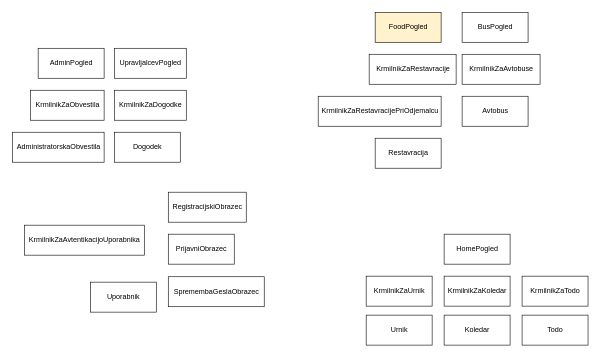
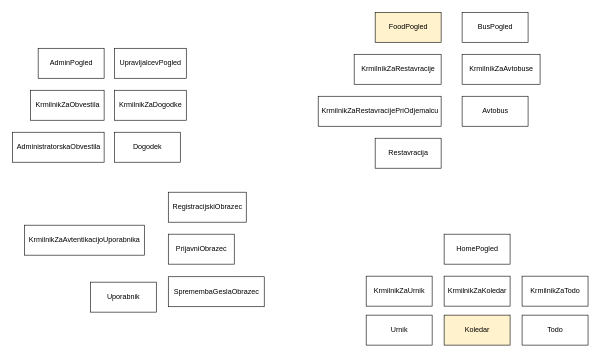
(413, 69) -> (398, 69)
(477, 330) -> (477, 330)
